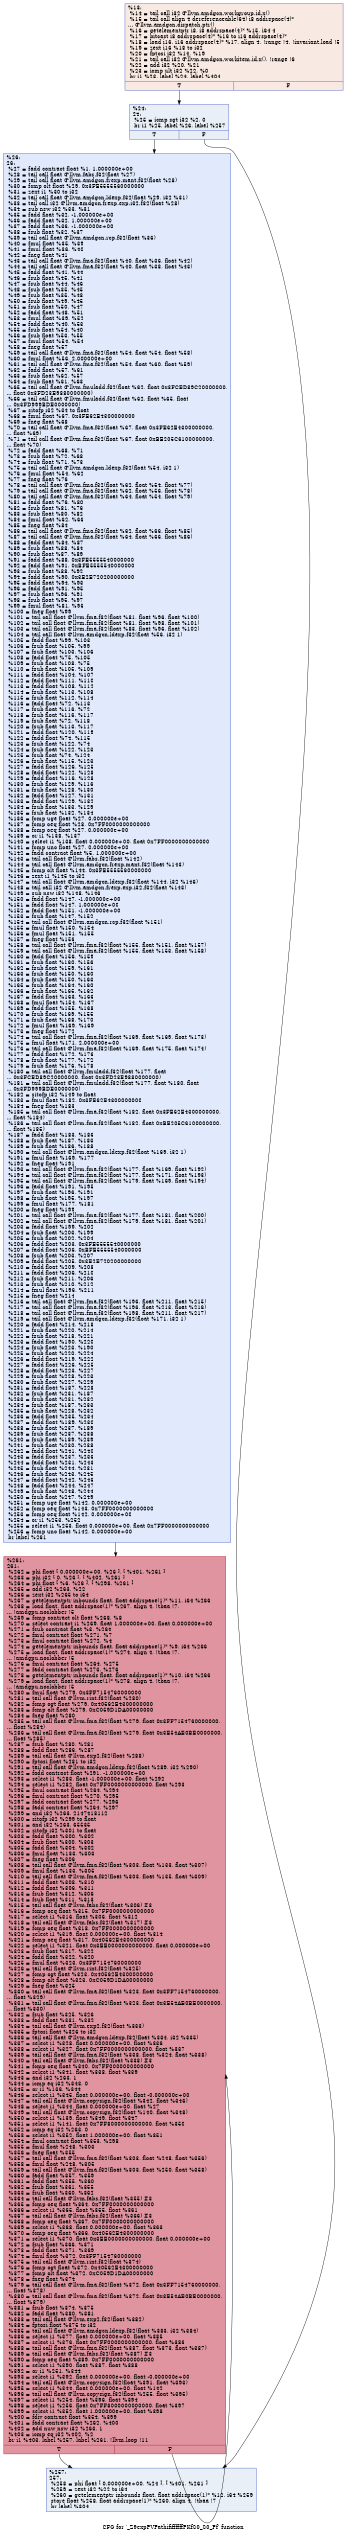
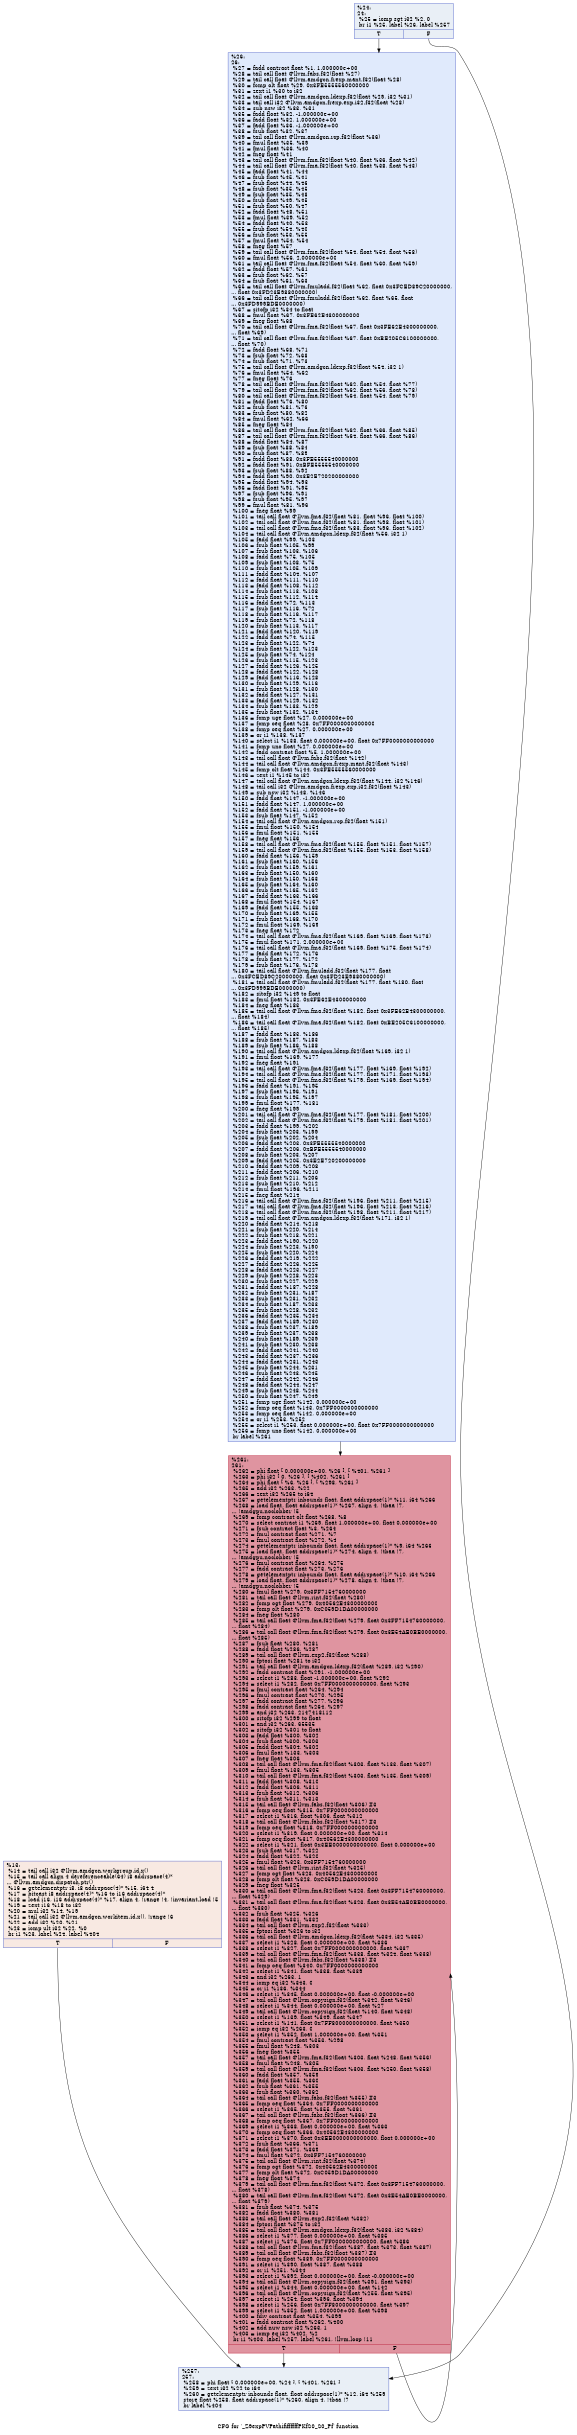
(167, 54) -> (43, 1911)
(179, 95) -> (98, 2177)
(69, 2507) -> (202, 2406)
